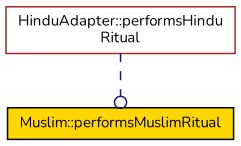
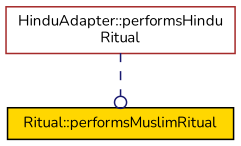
(121, 124) -> (121, 124)
